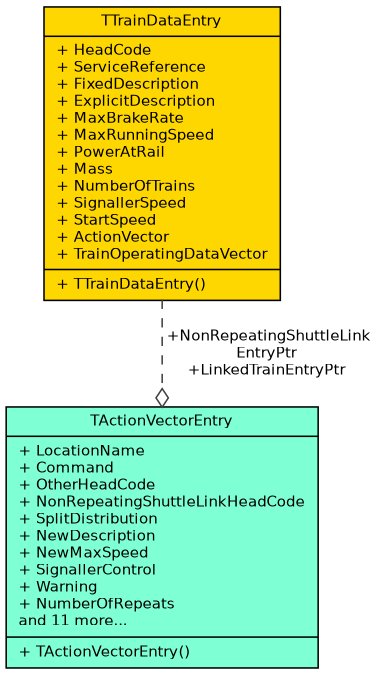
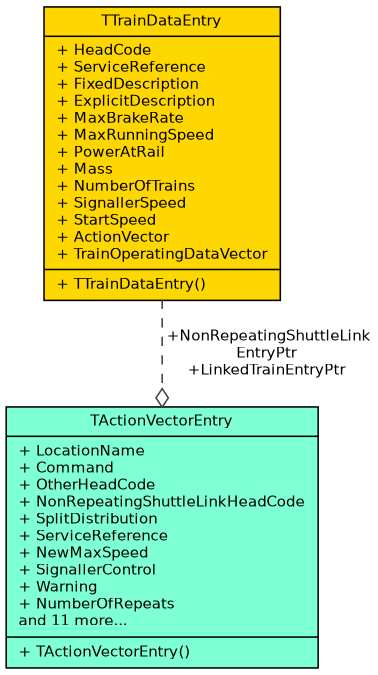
(87, 536) -> (93, 536)
